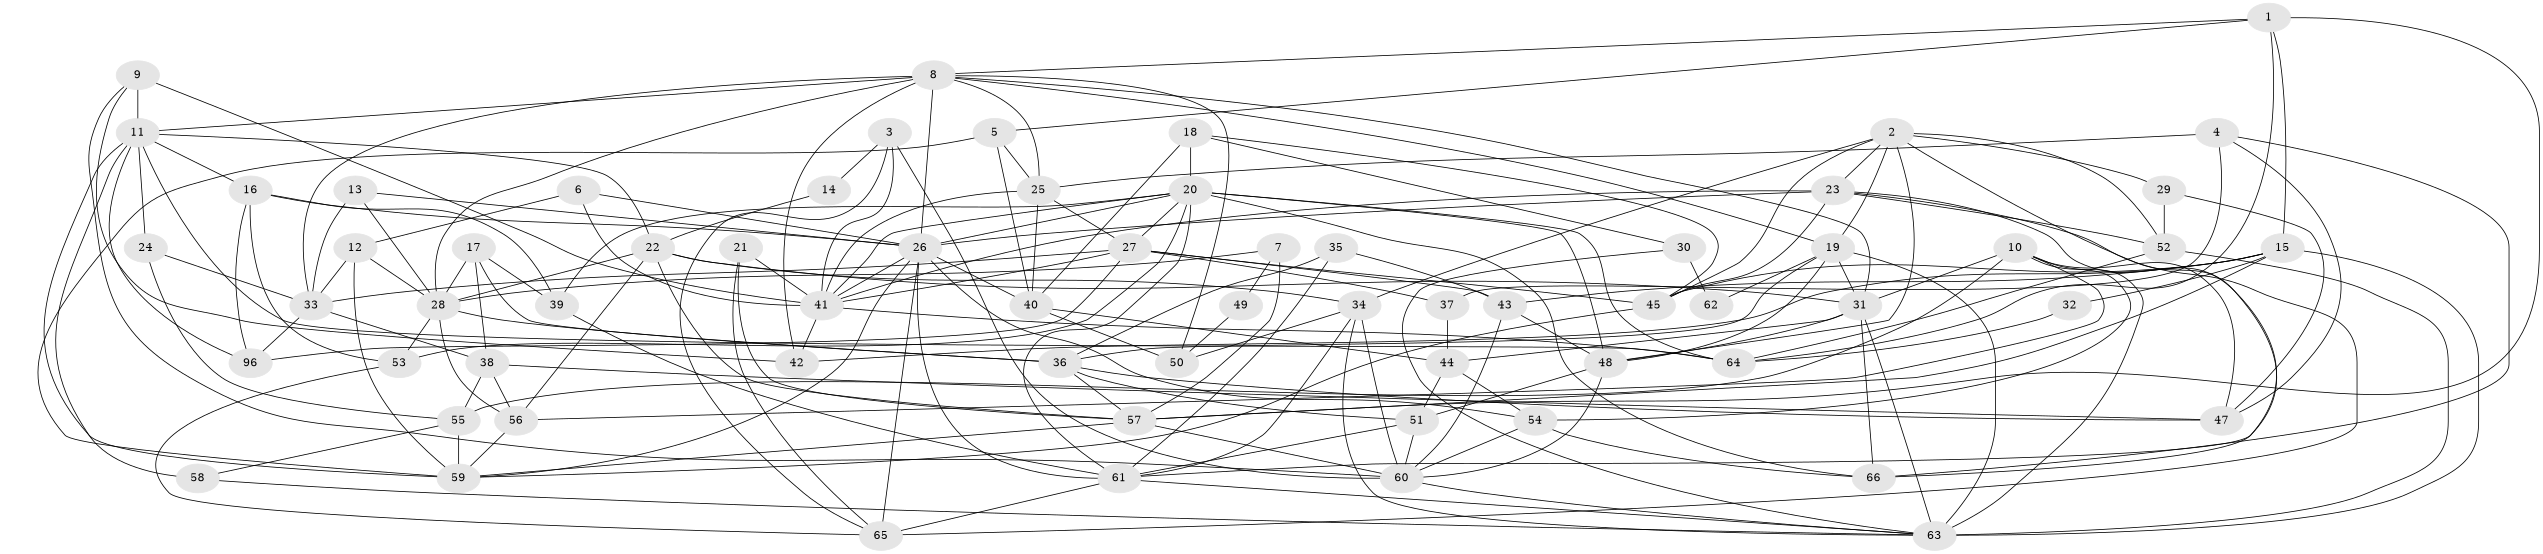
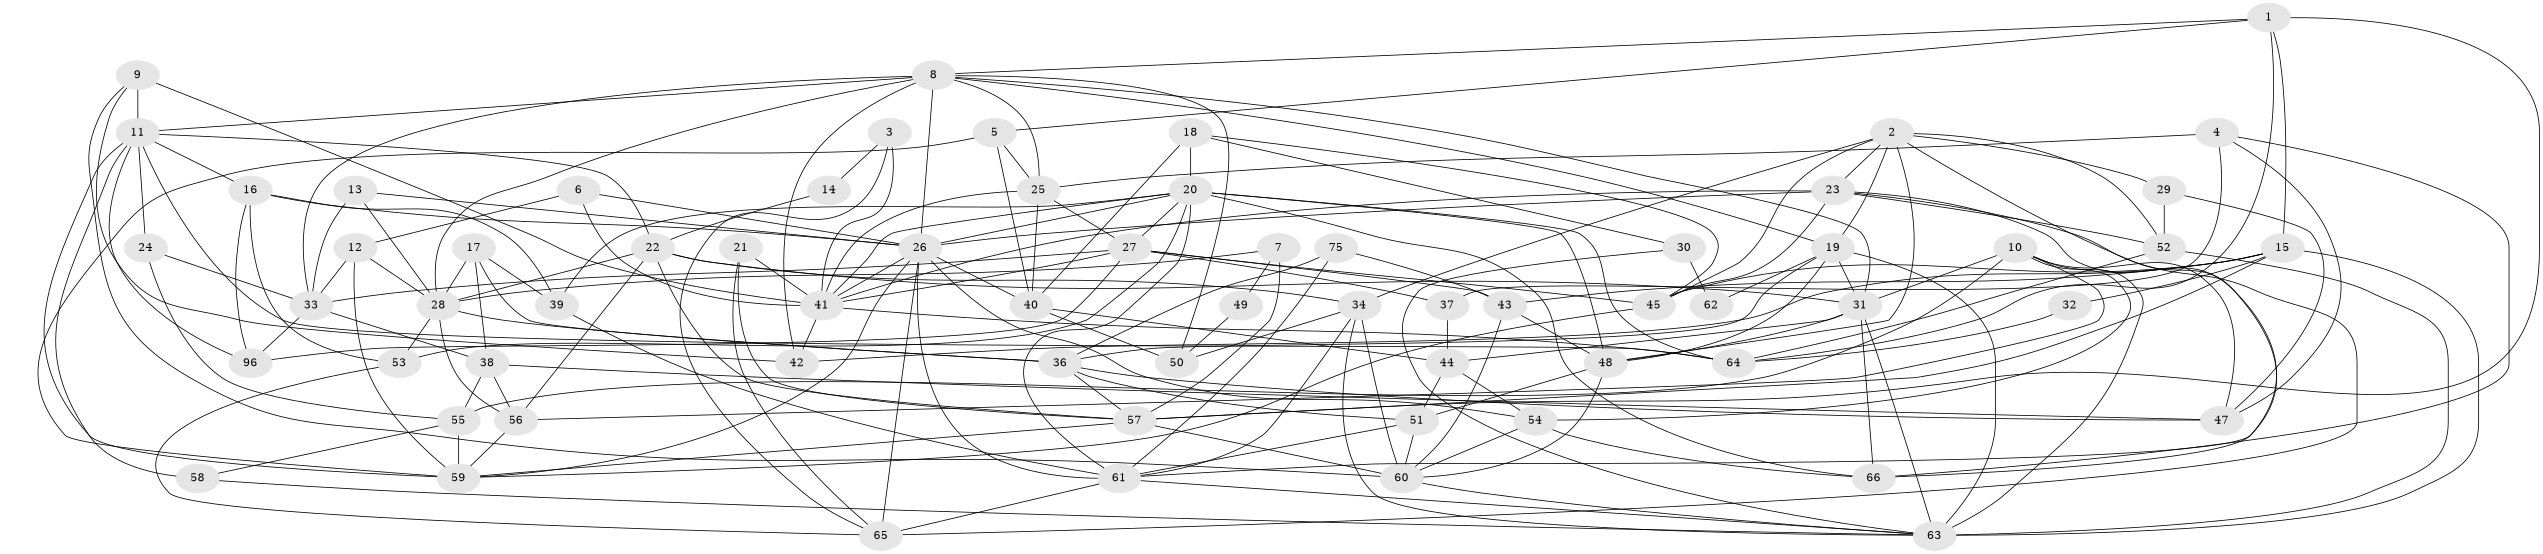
(1336, 248) -> (1336, 248)
(1043, 396) -> none
